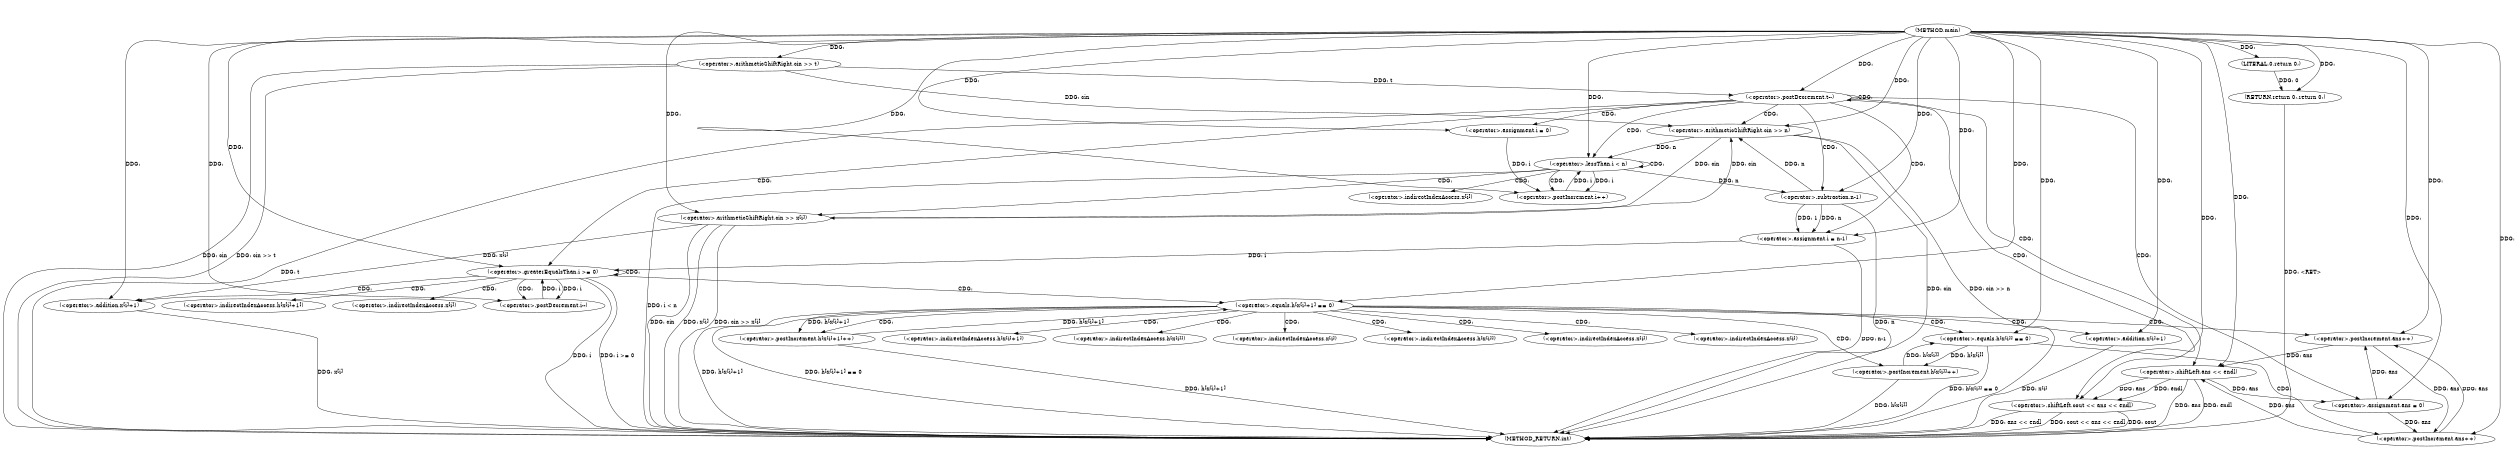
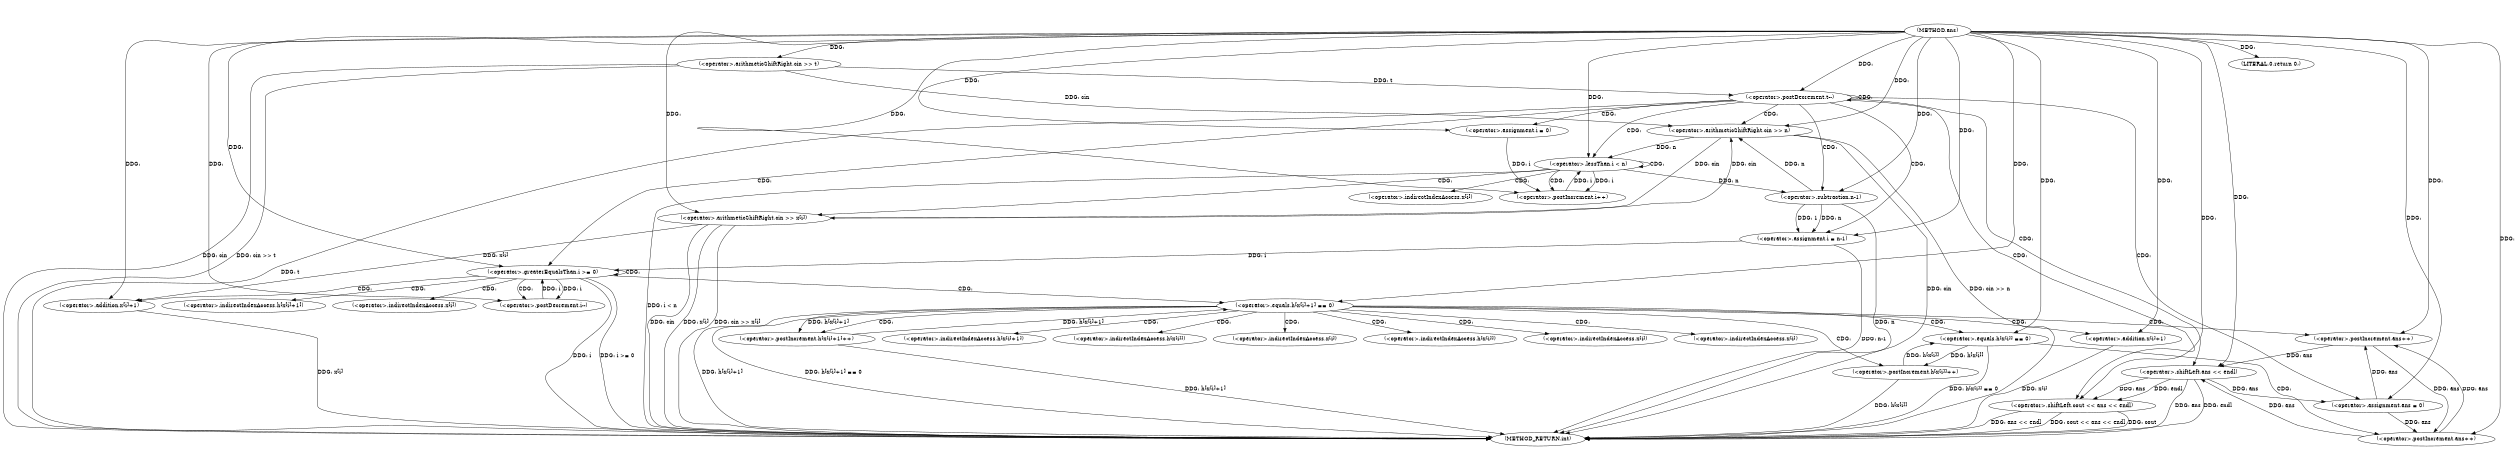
(1938, 31) -> (1938, 31)
(2285, 98) -> none
